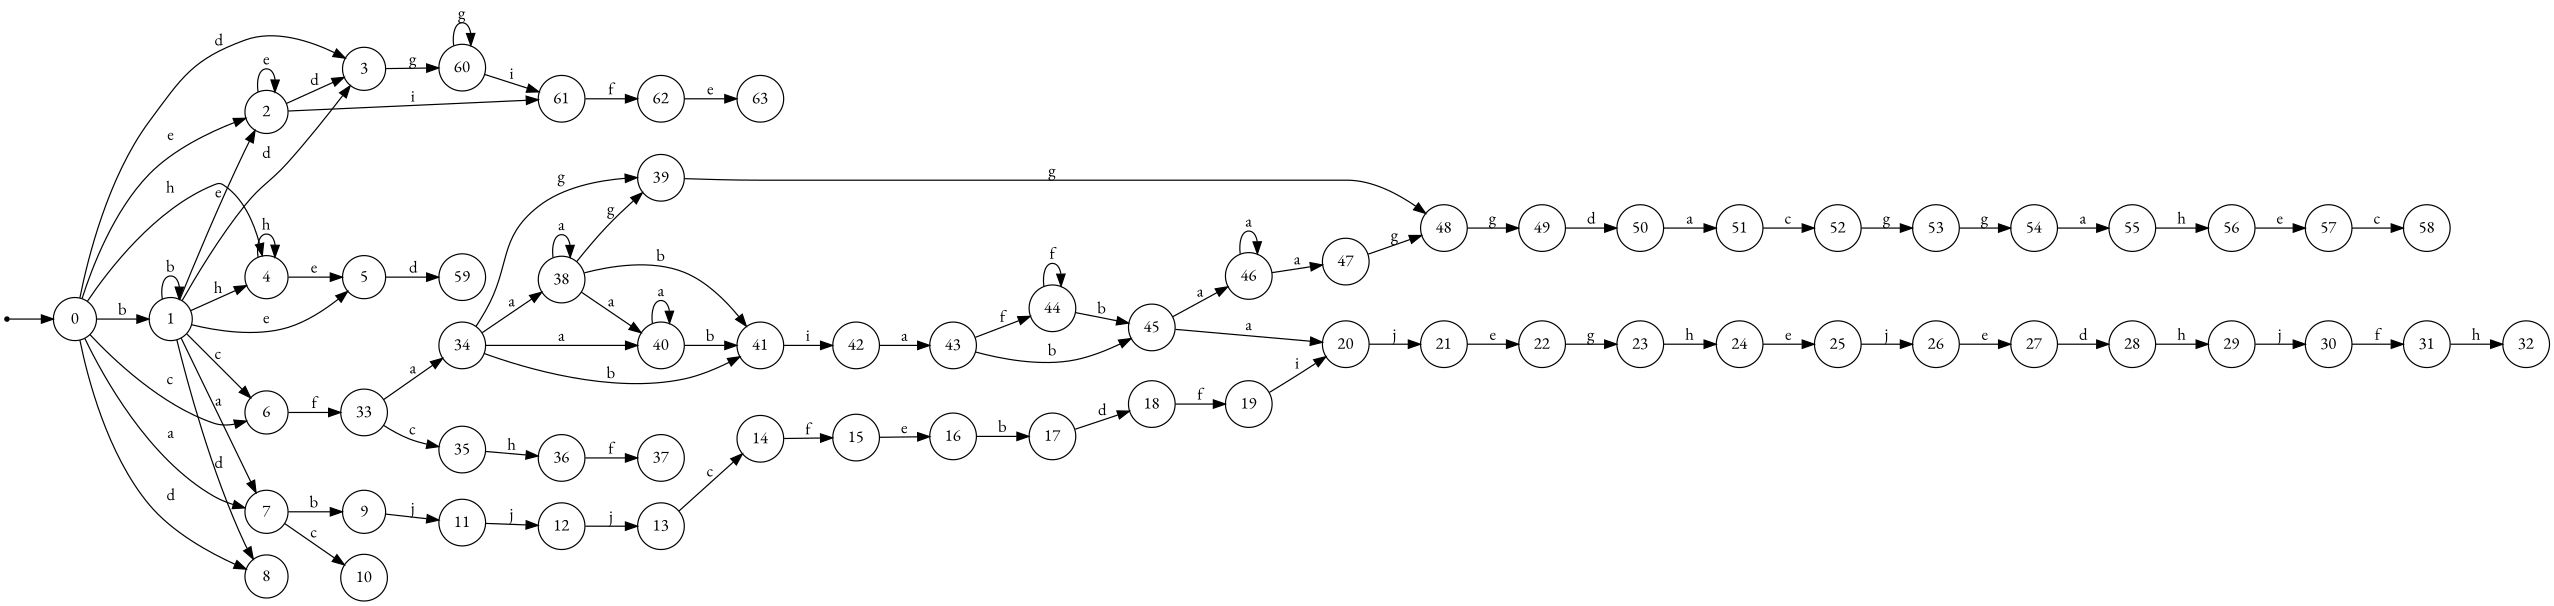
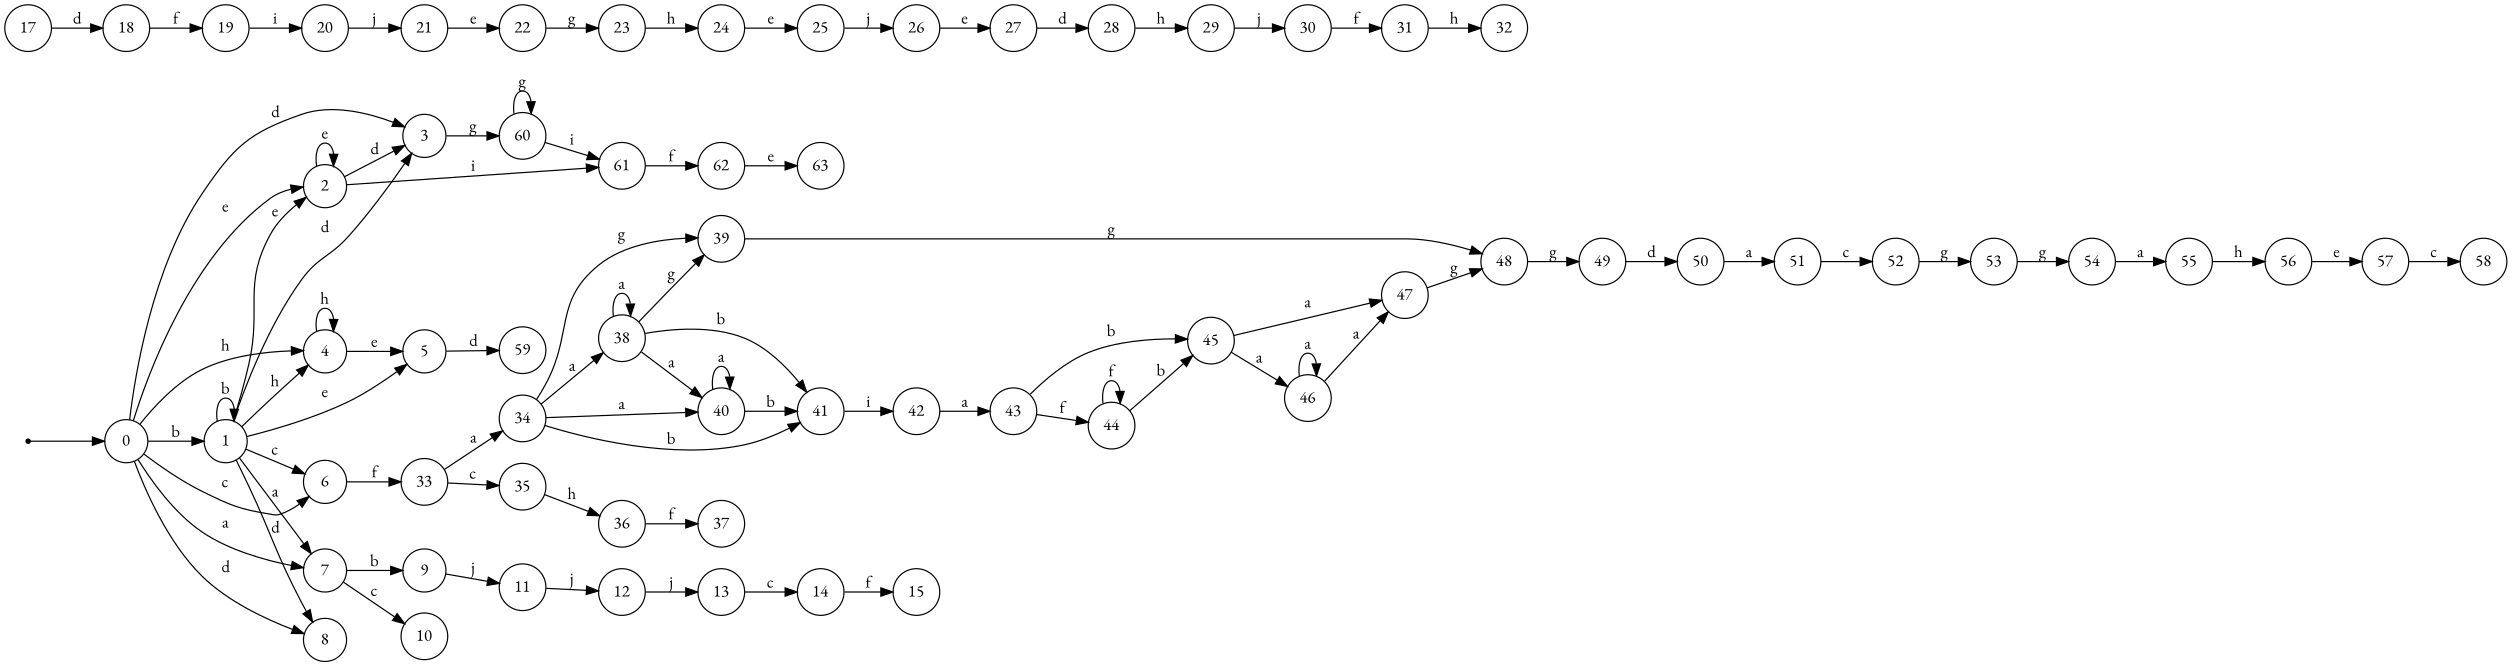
(1243, 335) -> (1302, 319)
(953, 436) -> none
